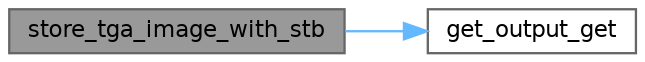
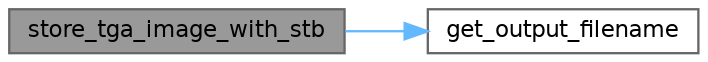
(532, 31) -> (563, 31)
